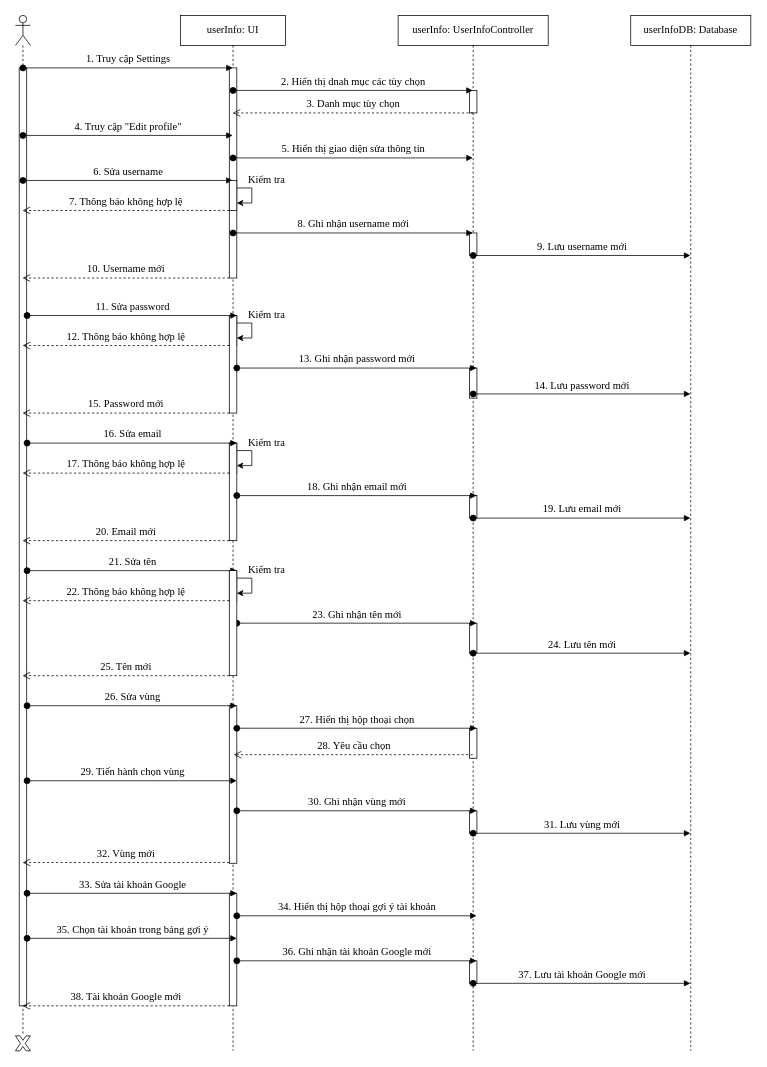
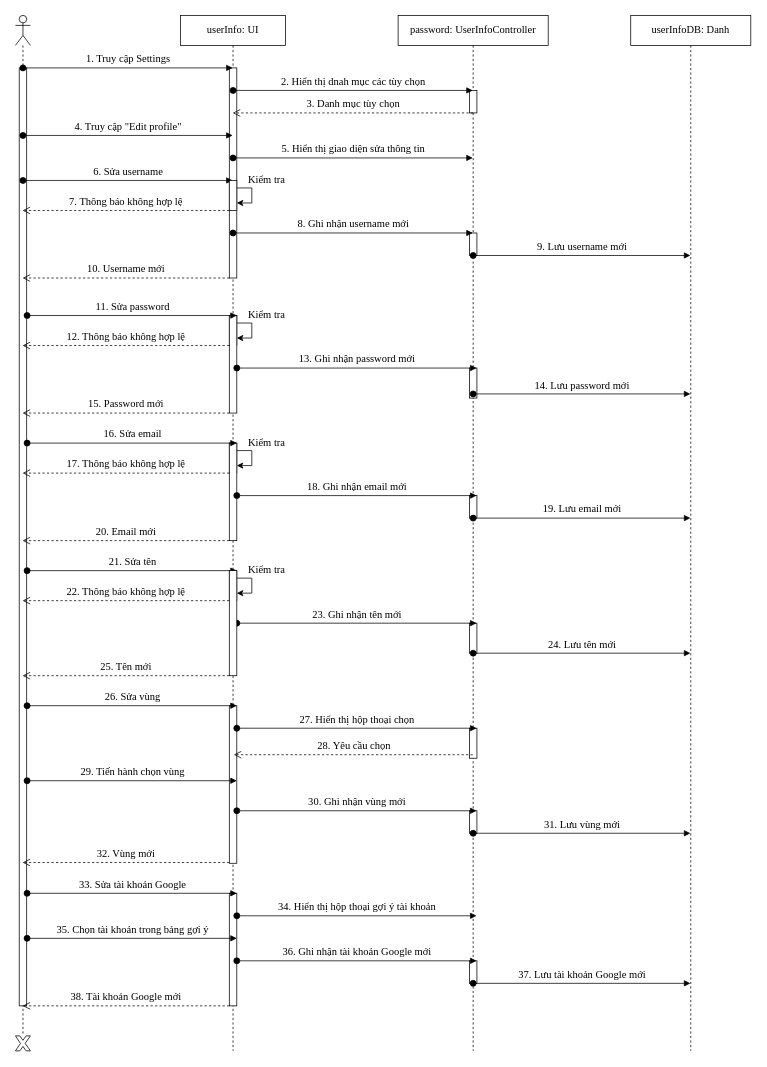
(473, 30) -> (473, 30)
(690, 30) -> (690, 30)
